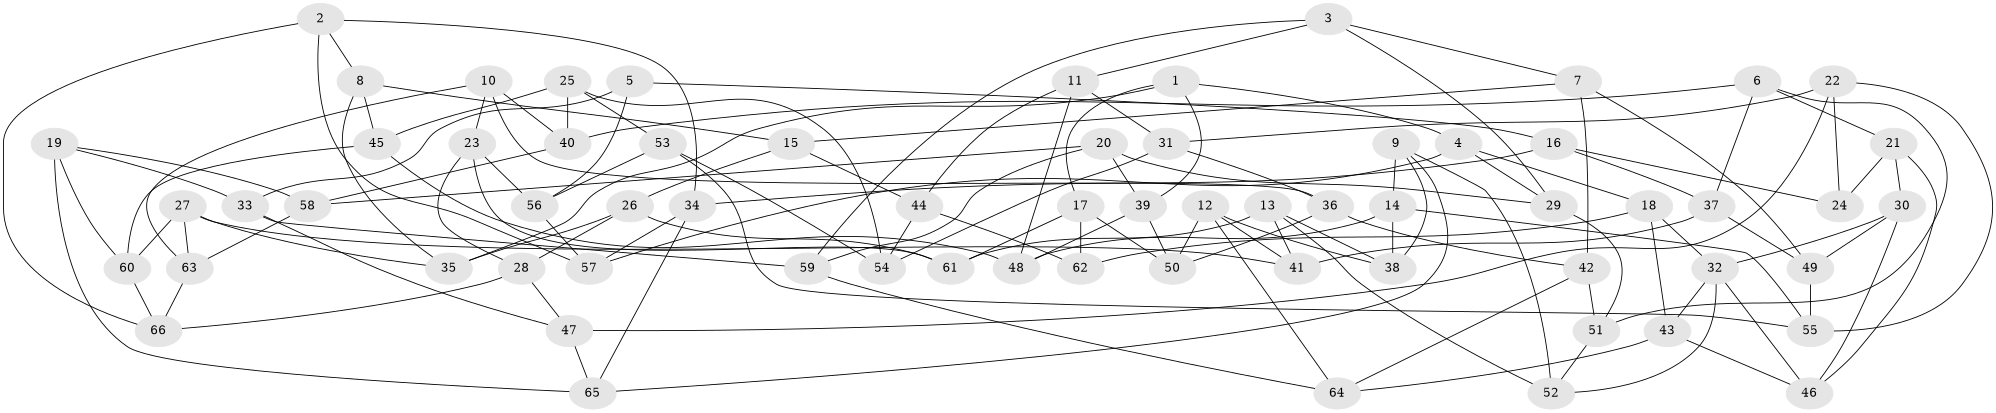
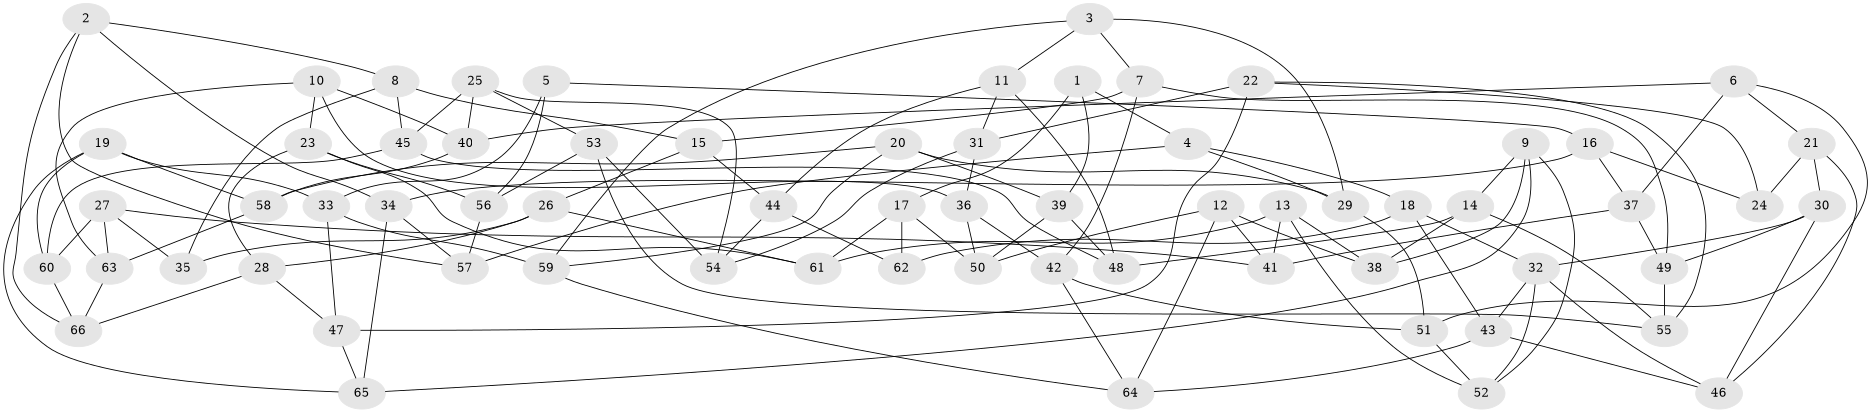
(796, 120) -> none
